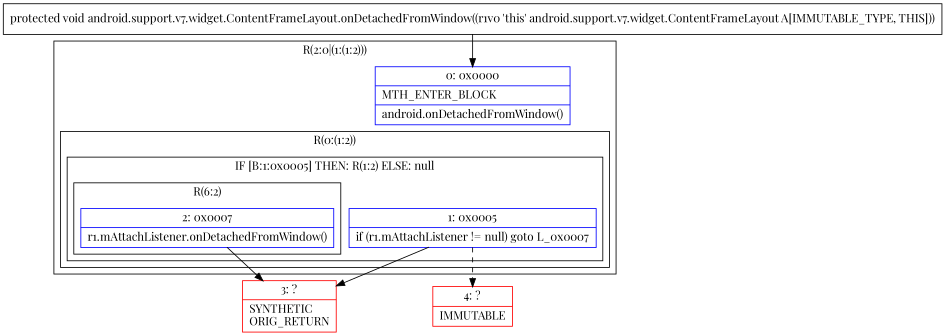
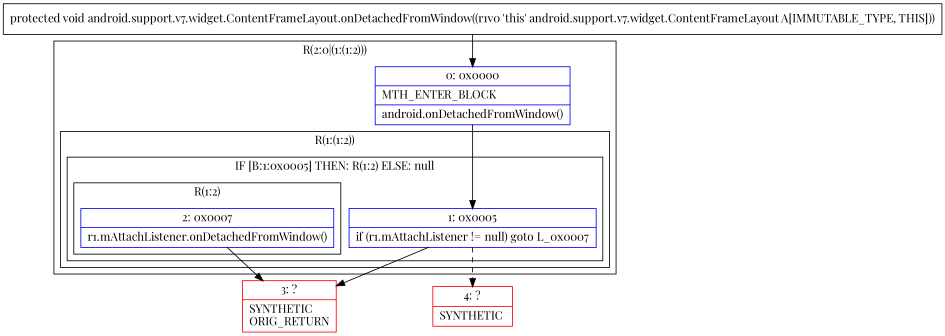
(335, 141) -> (335, 141)
none -> (473, 162)
(207, 192) -> (207, 192)
(473, 316) -> (471, 316)
